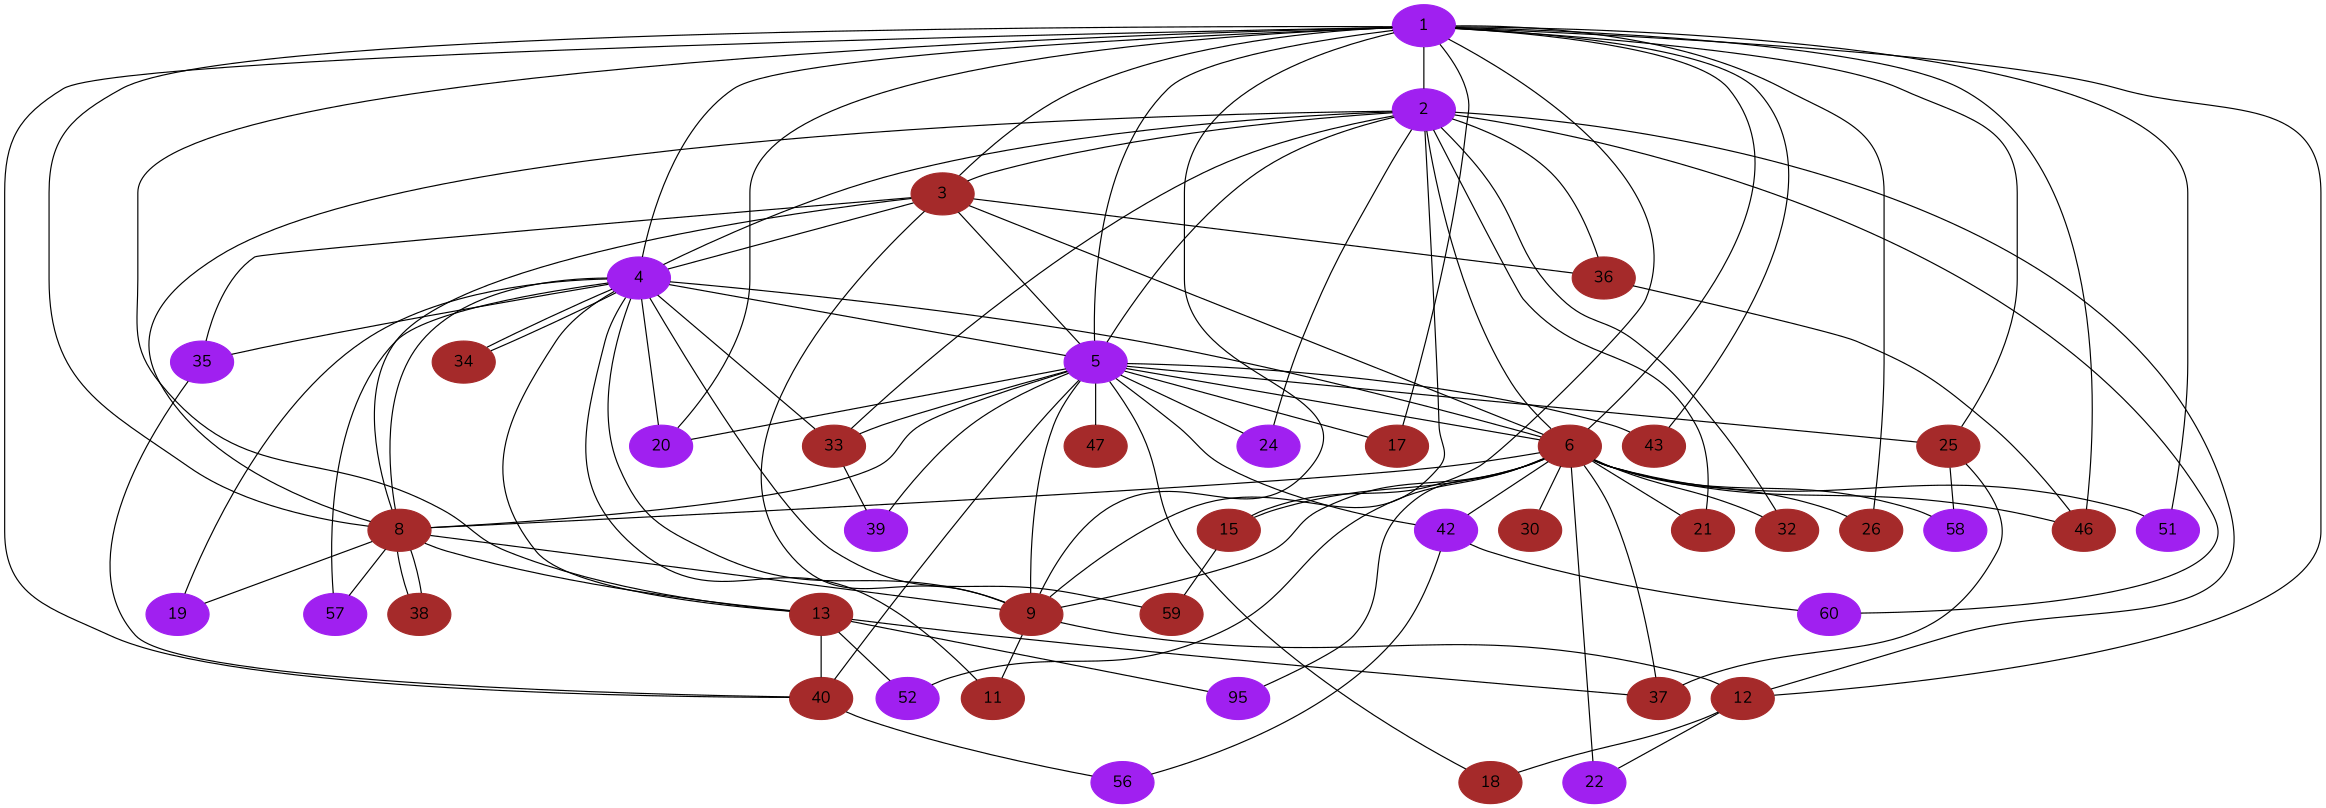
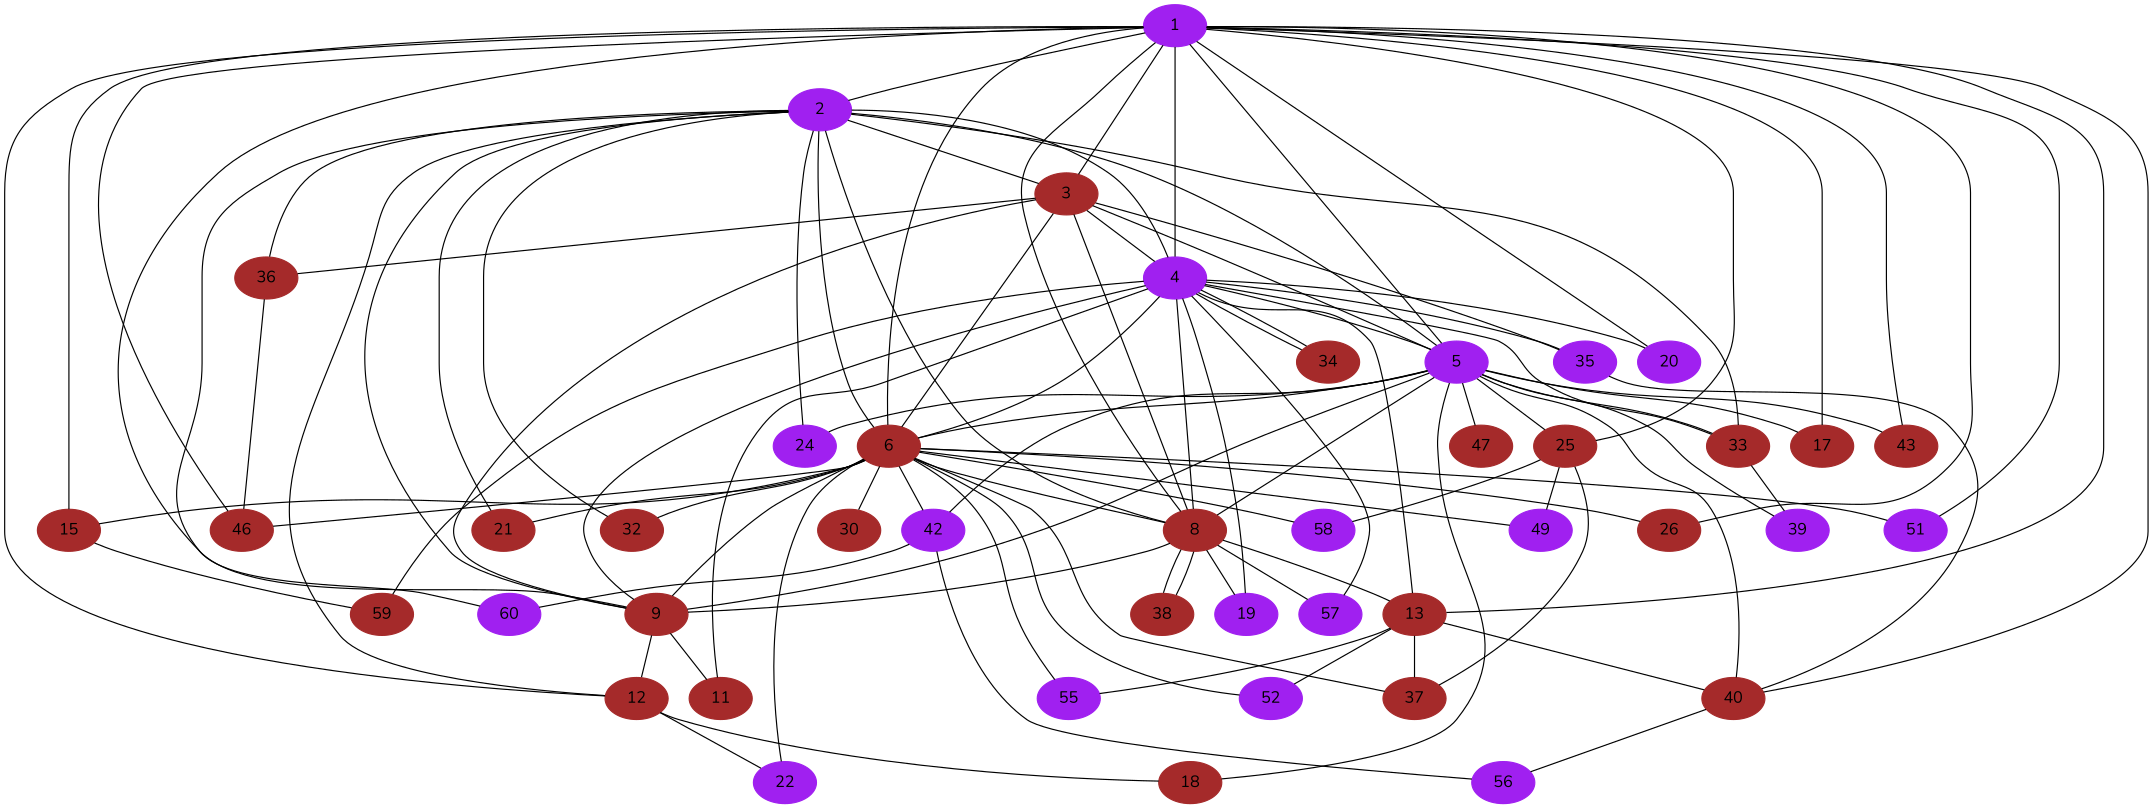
(897, 401) -> none
none -> (1541, 530)
(1238, 698) -> (1069, 698)
